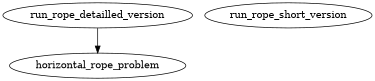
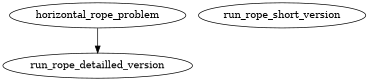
(98, 37) -> (98, 37)
